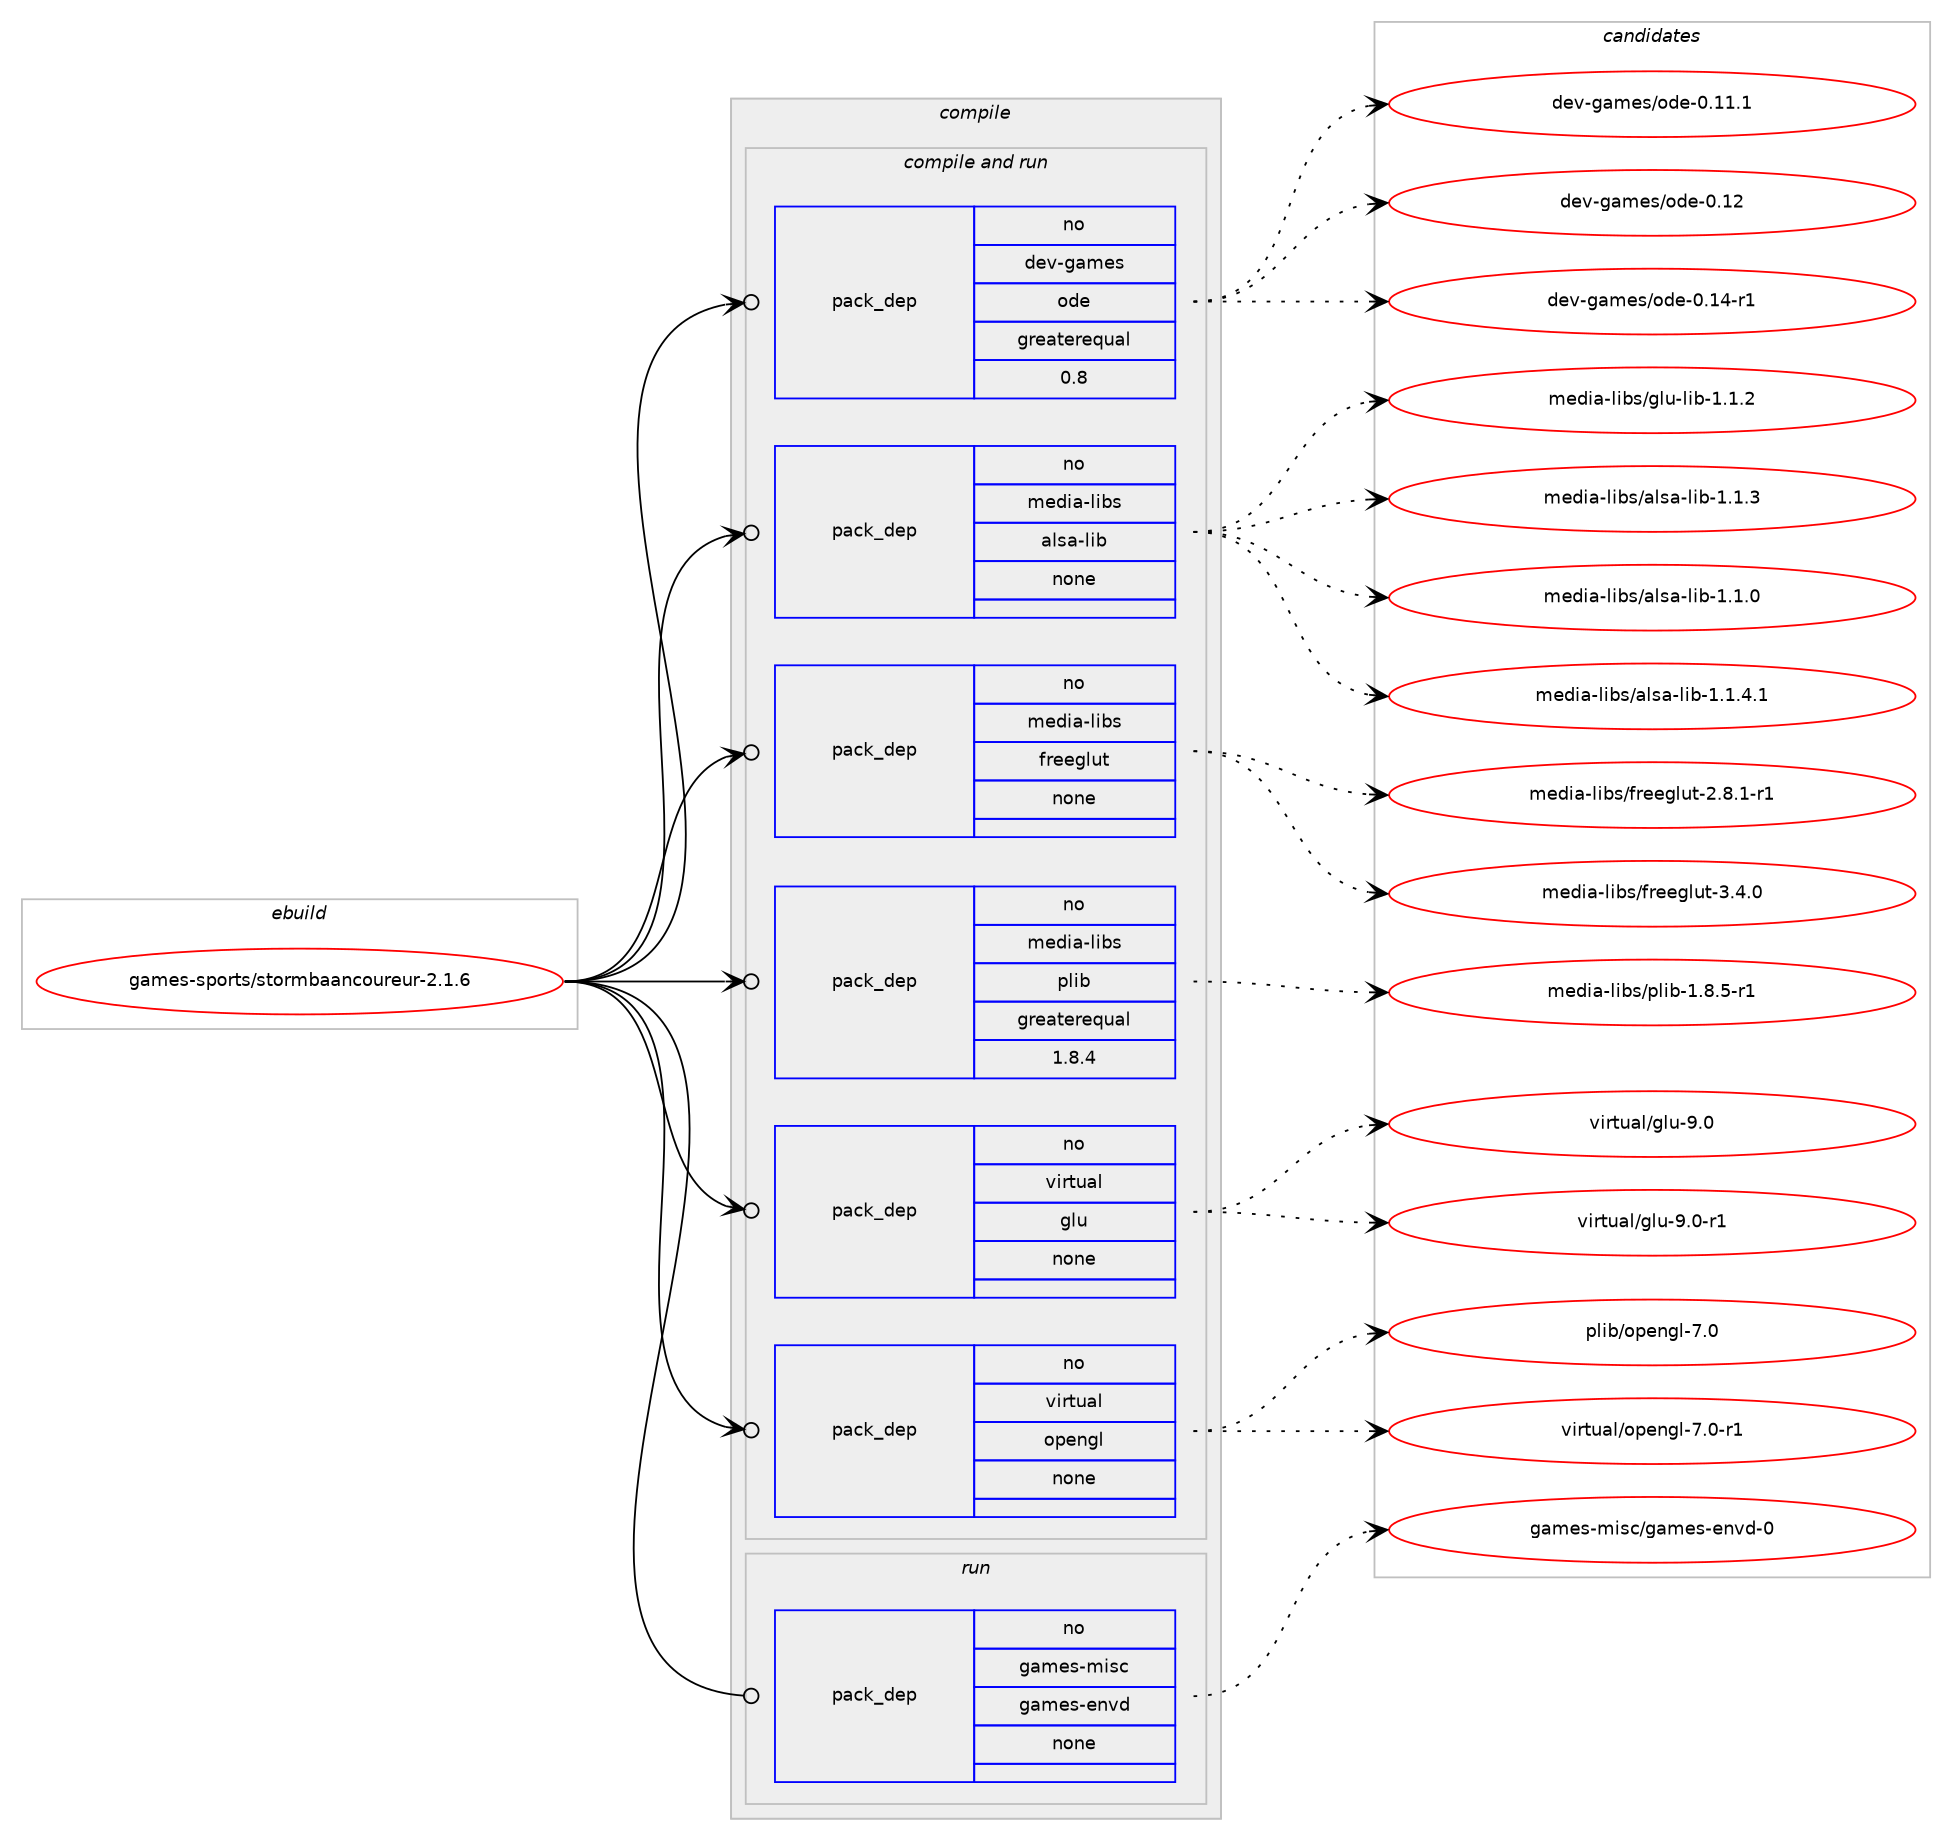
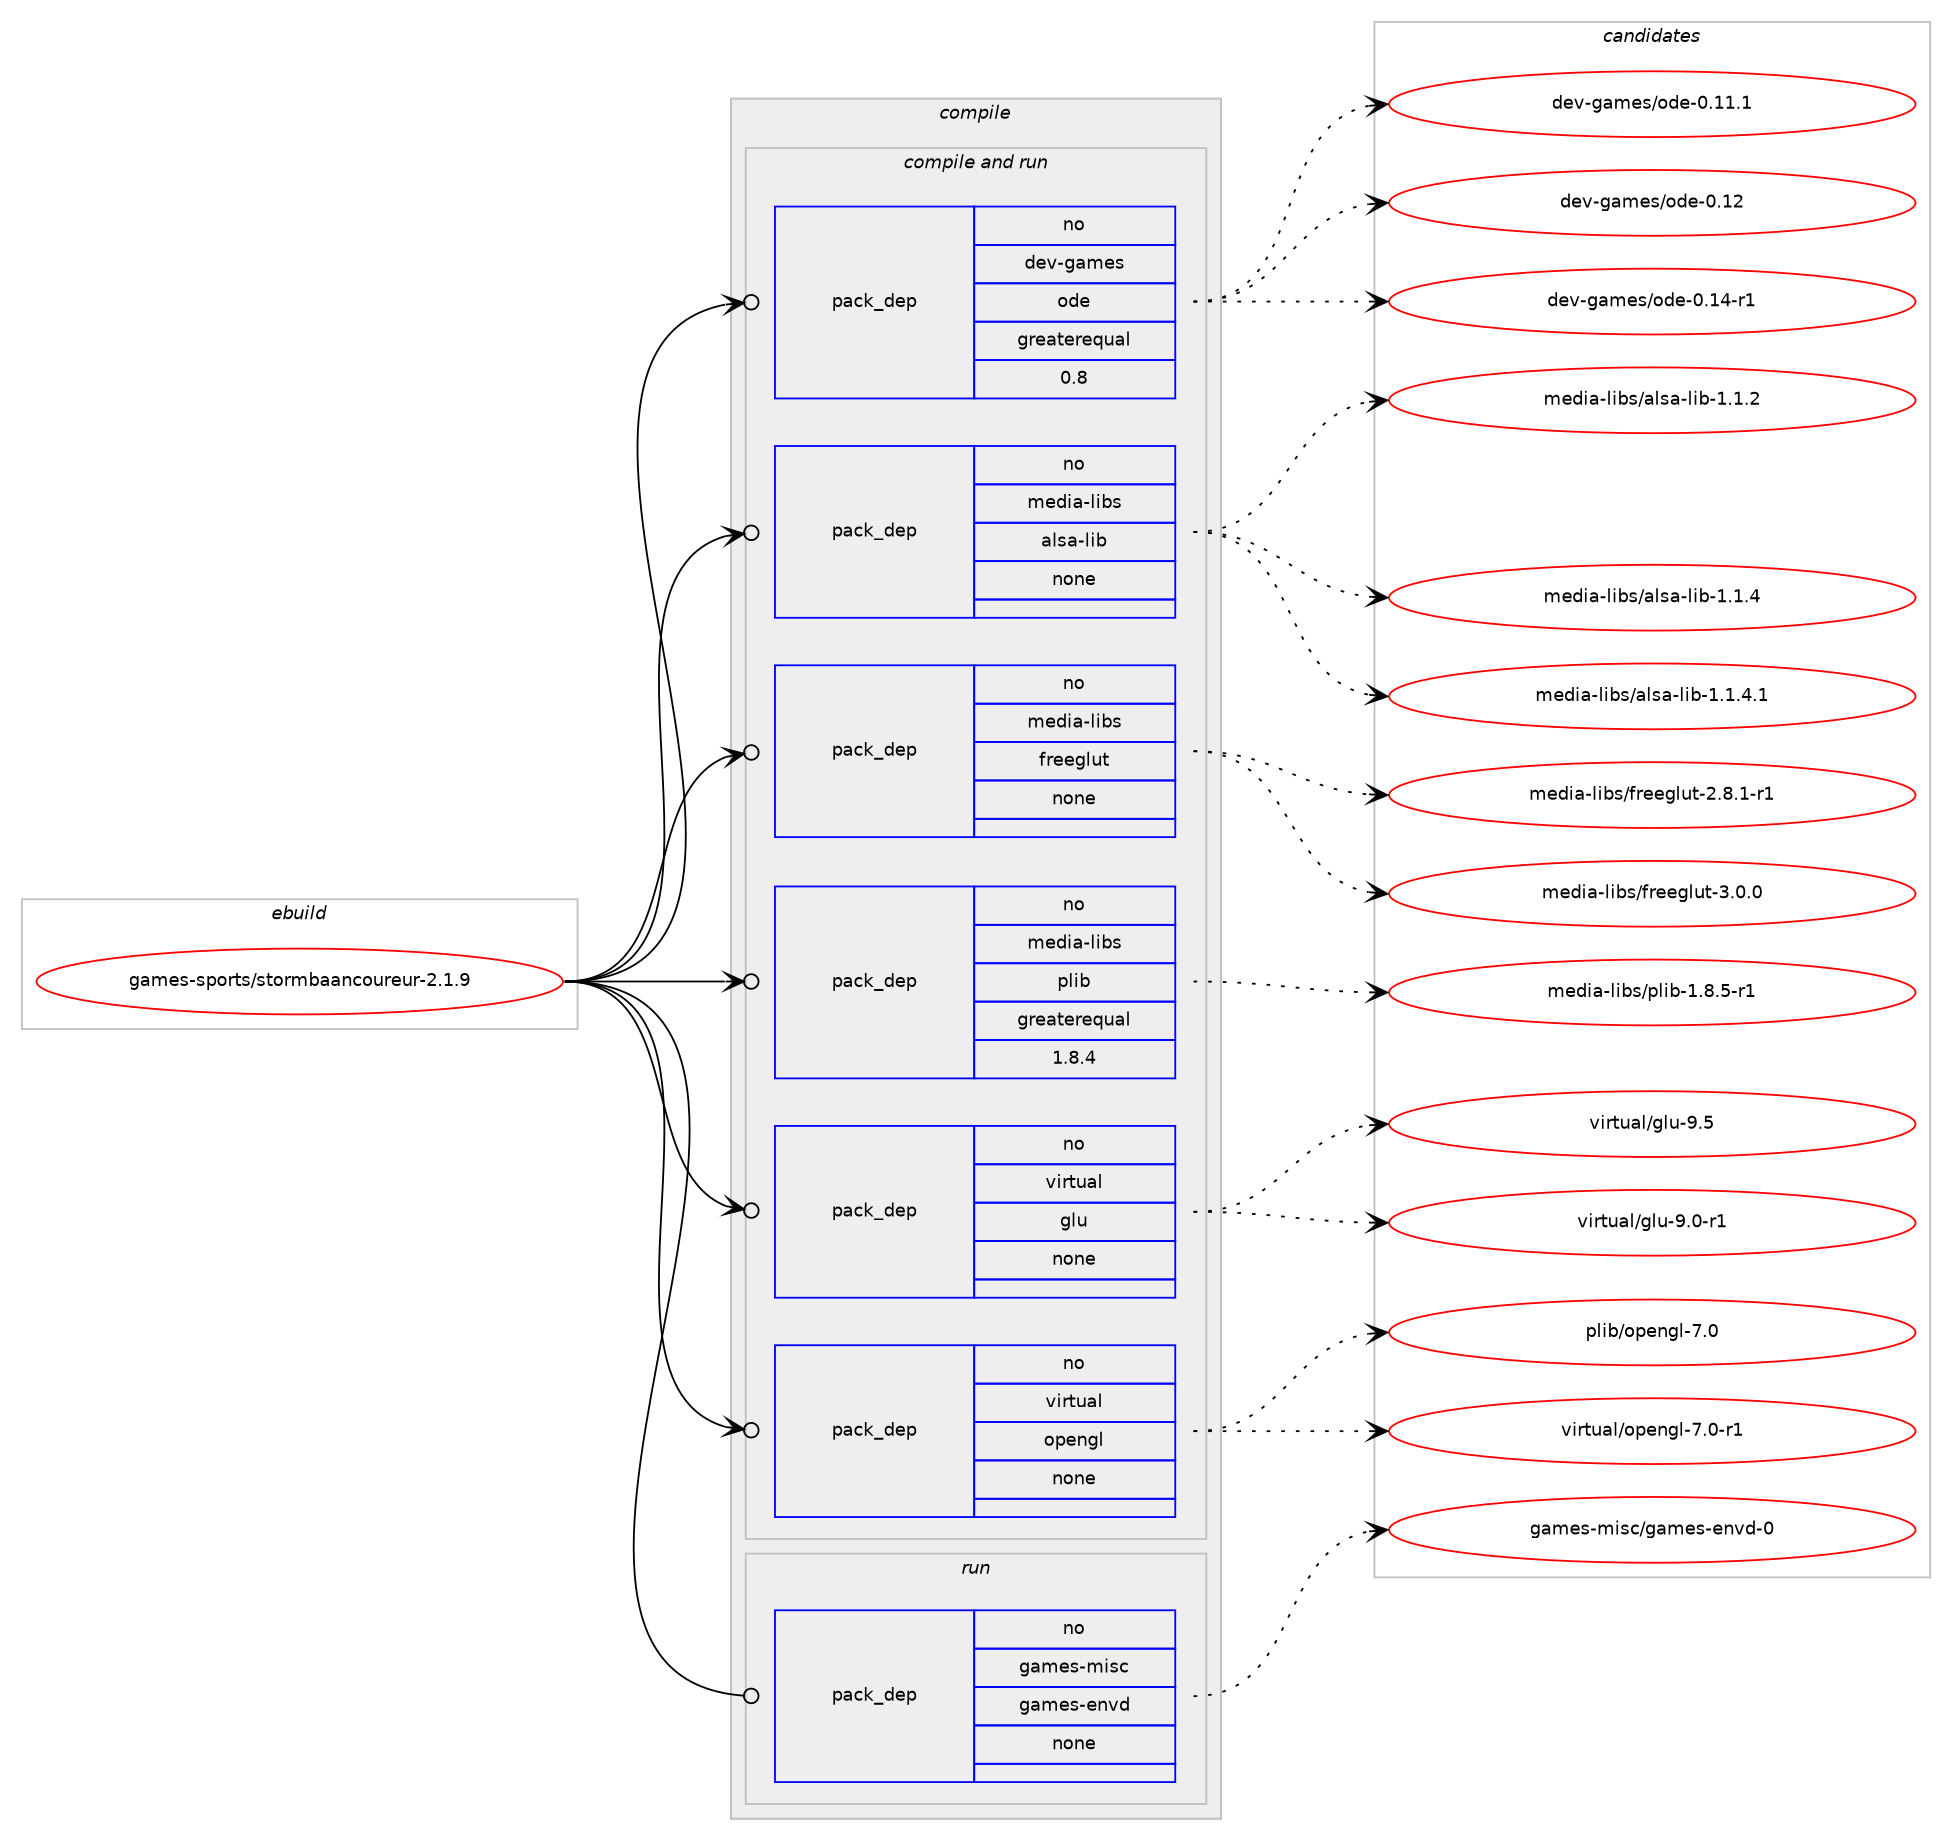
(1652, 400) -> (1652, 400)
(1652, 499) -> none
(1652, 598) -> (1652, 598)
(1652, 894) -> (1652, 894)
(300, 982) -> (300, 982)
(1652, 1124) -> (1652, 1124)
